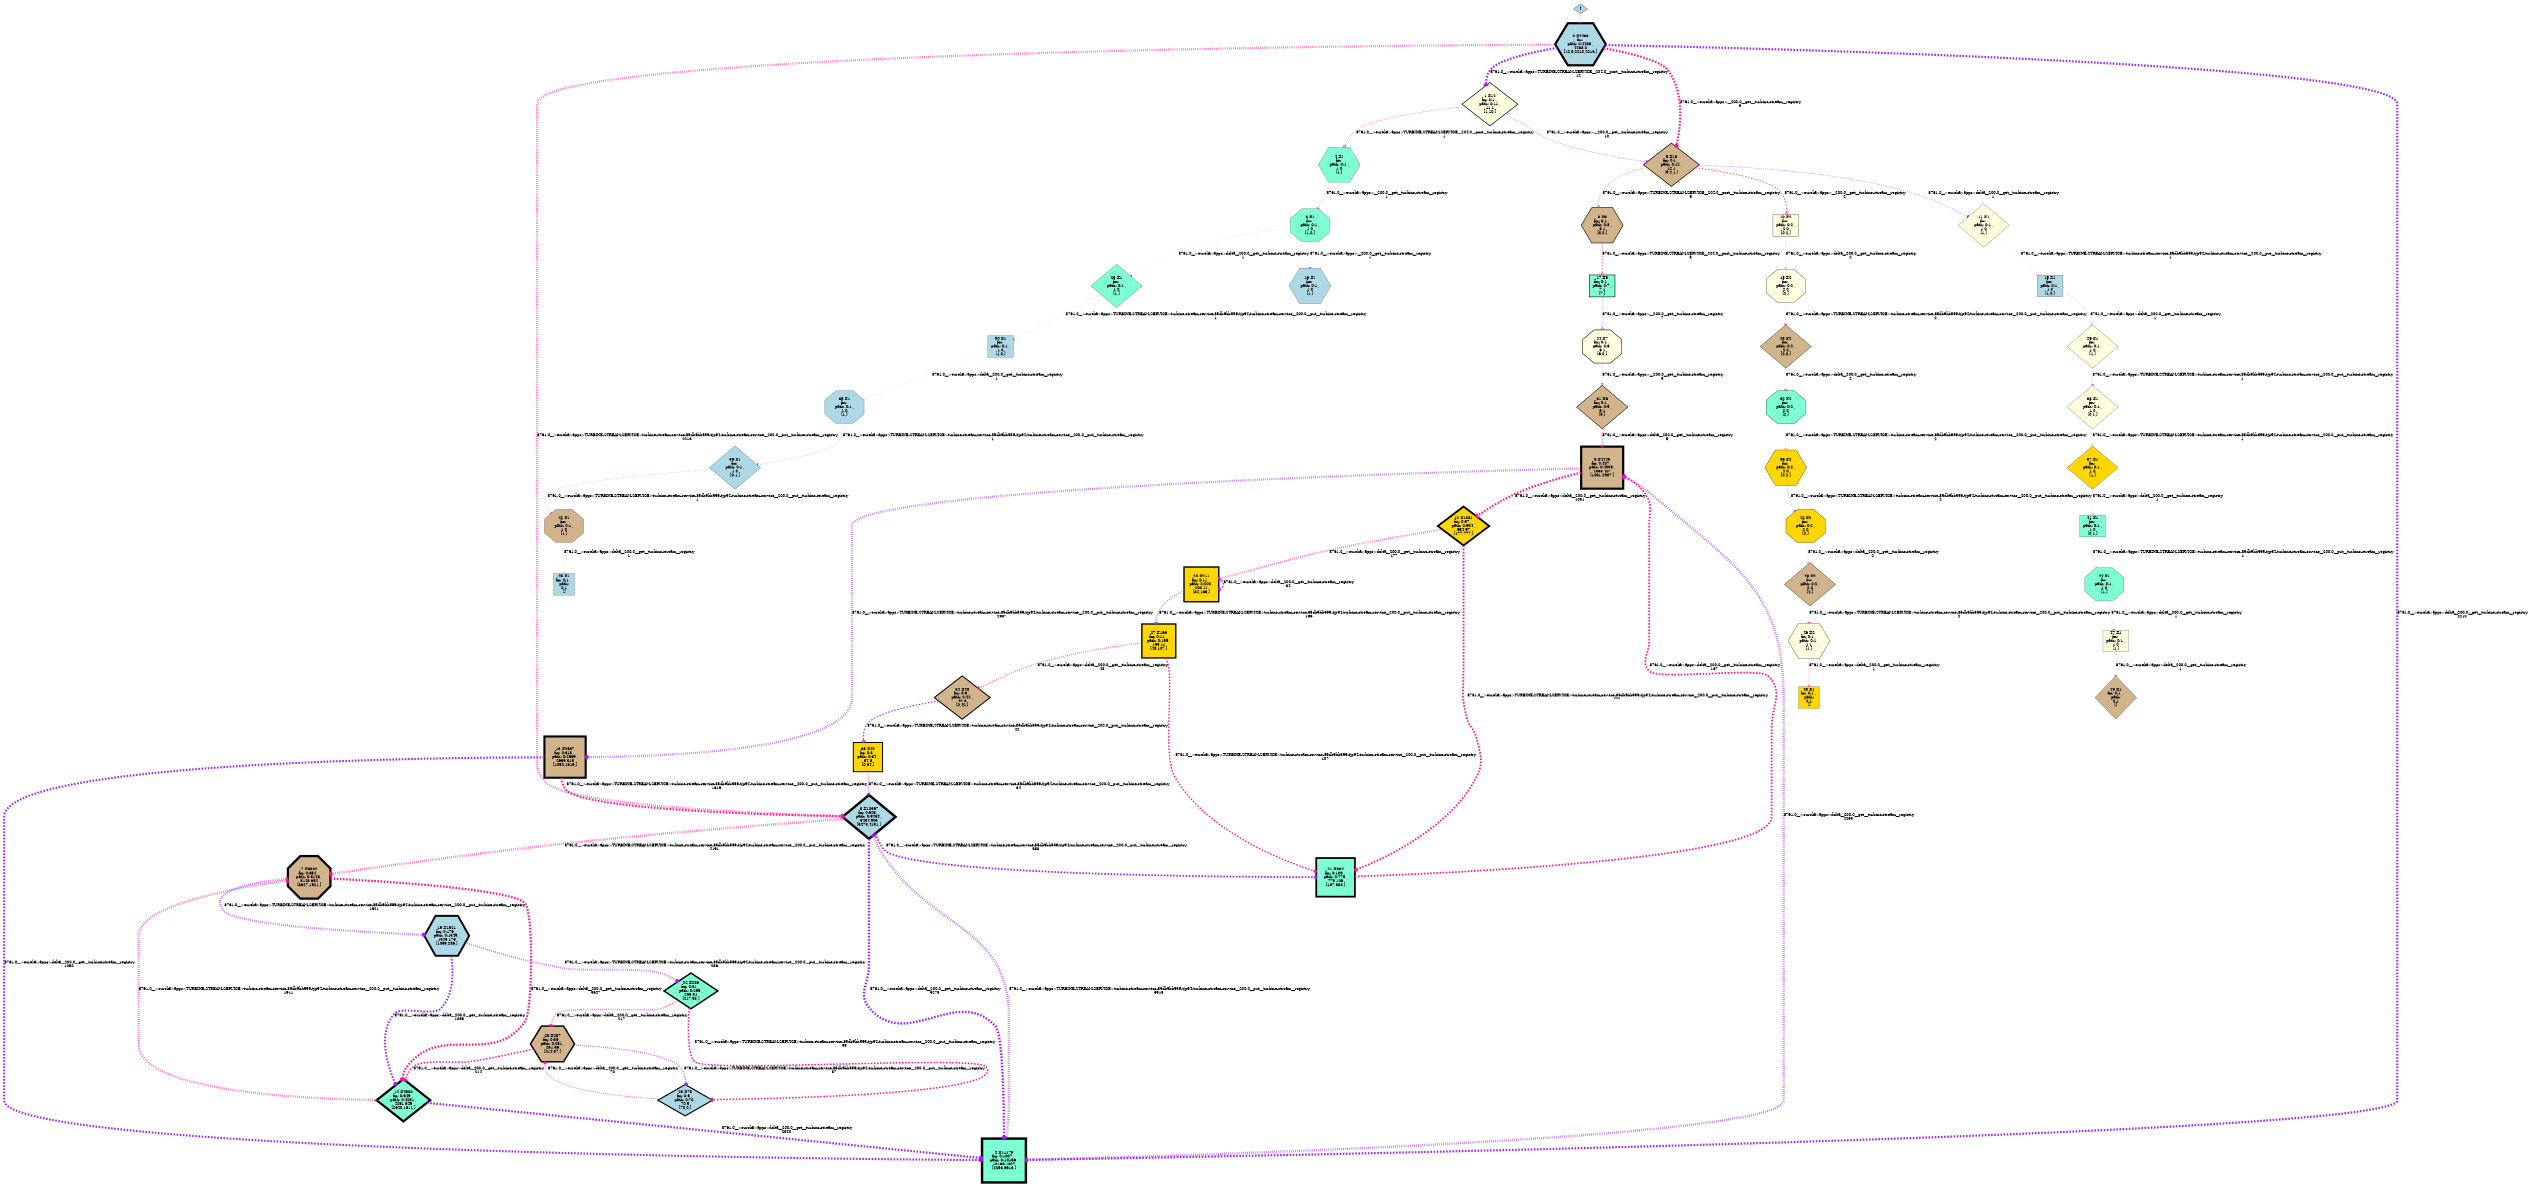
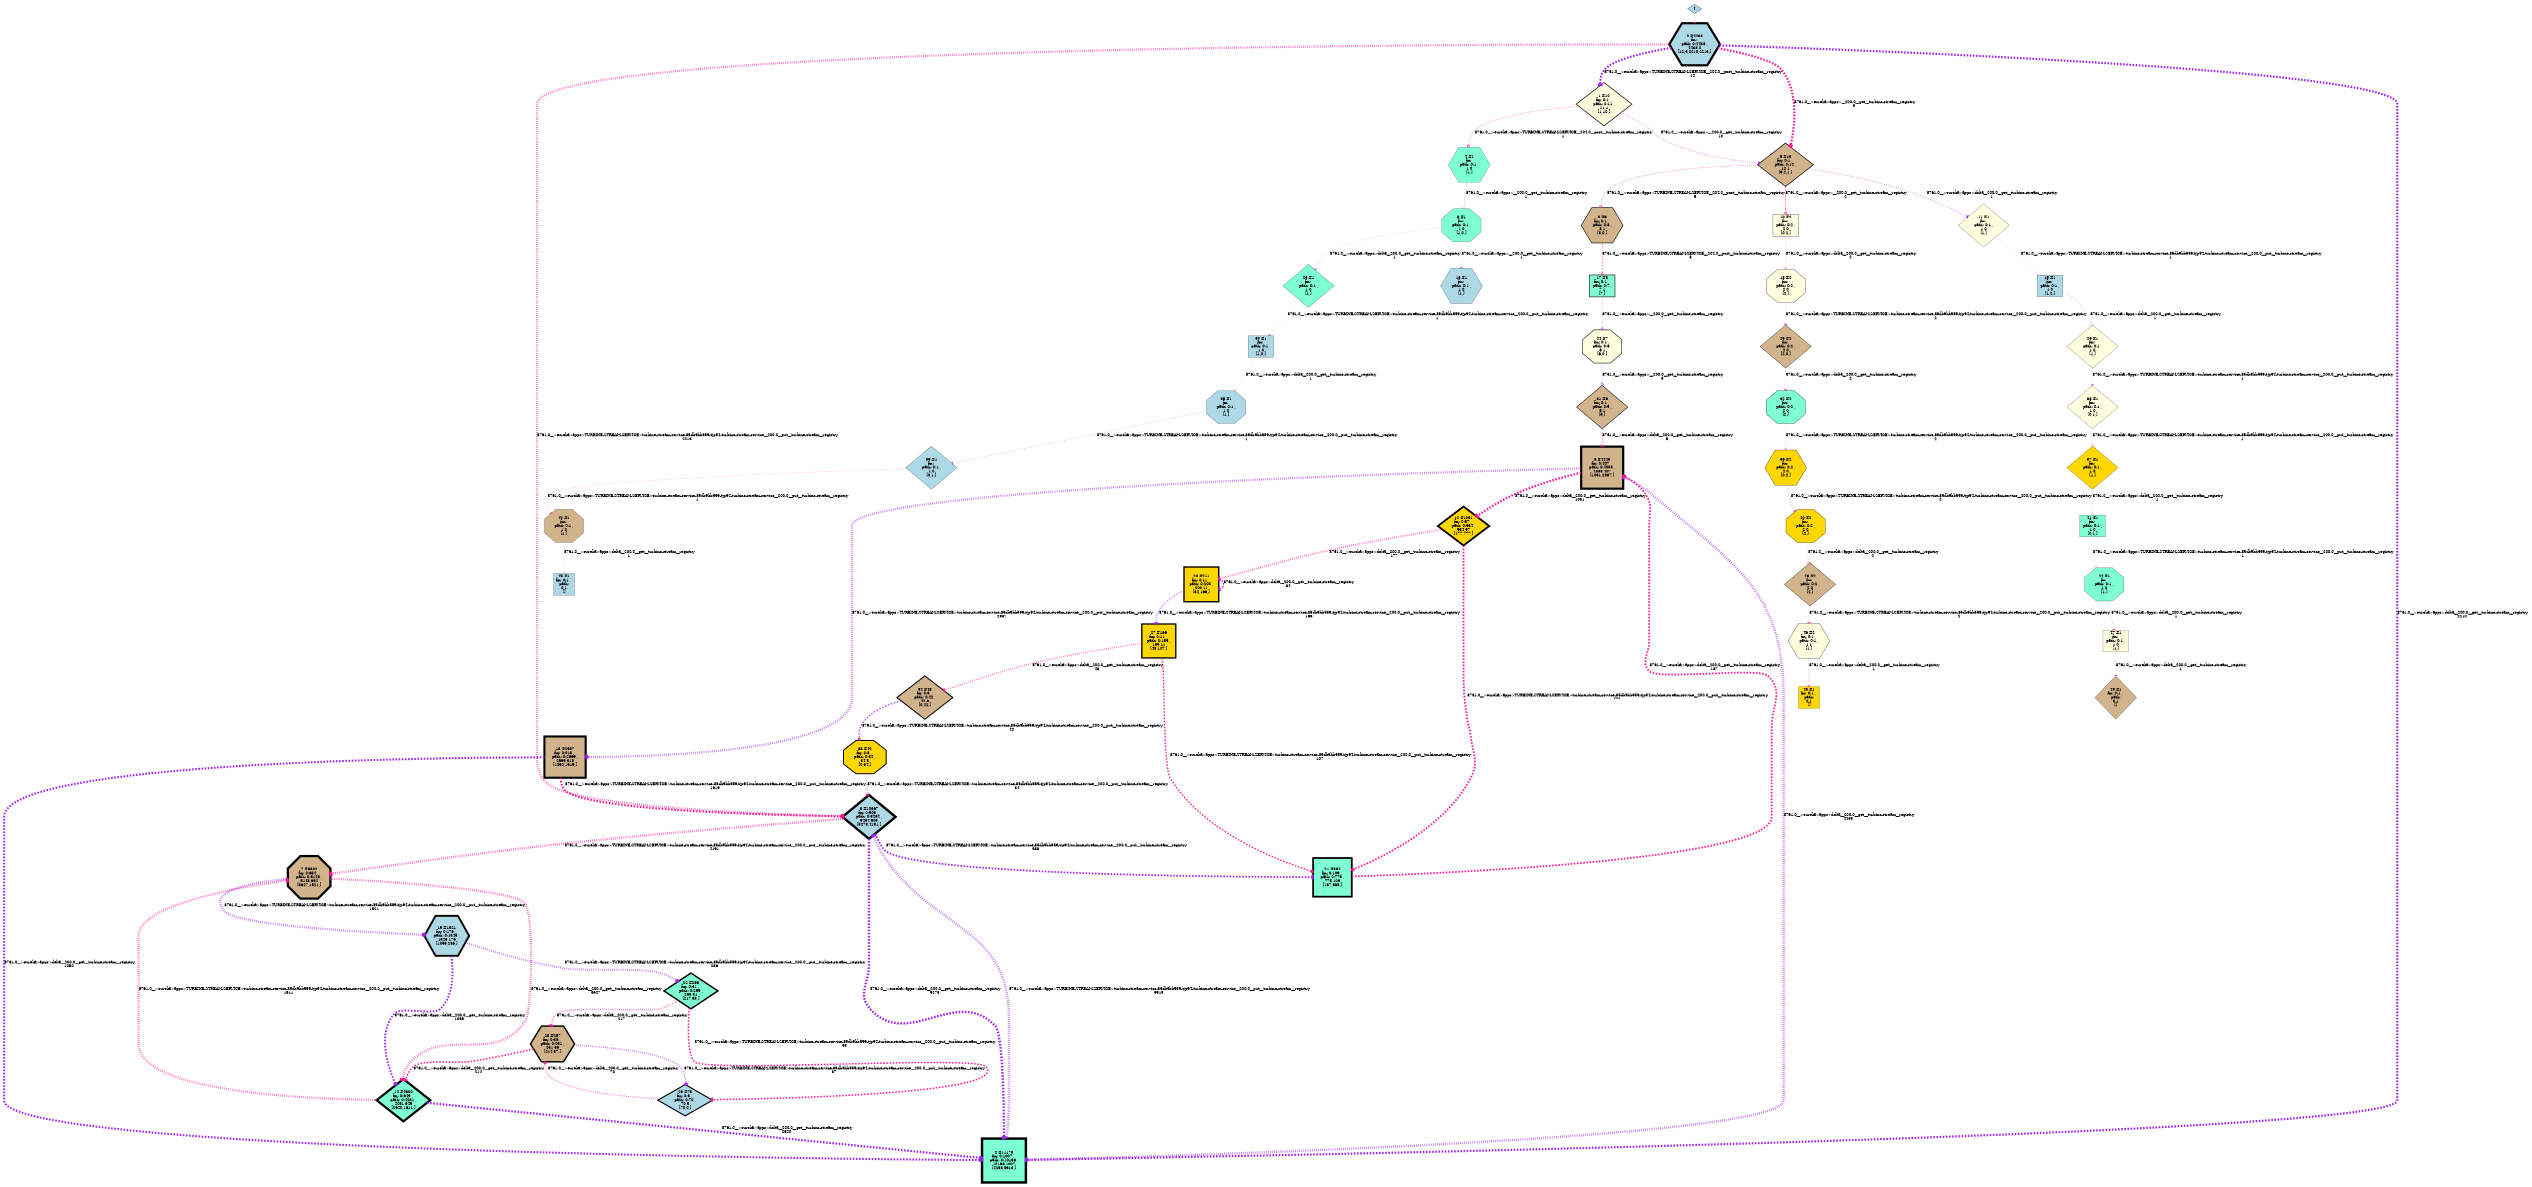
(1325, 195) -> (1465, 195)
(868, 757) -> (865, 757)
(531, 936) -> (531, 936)
